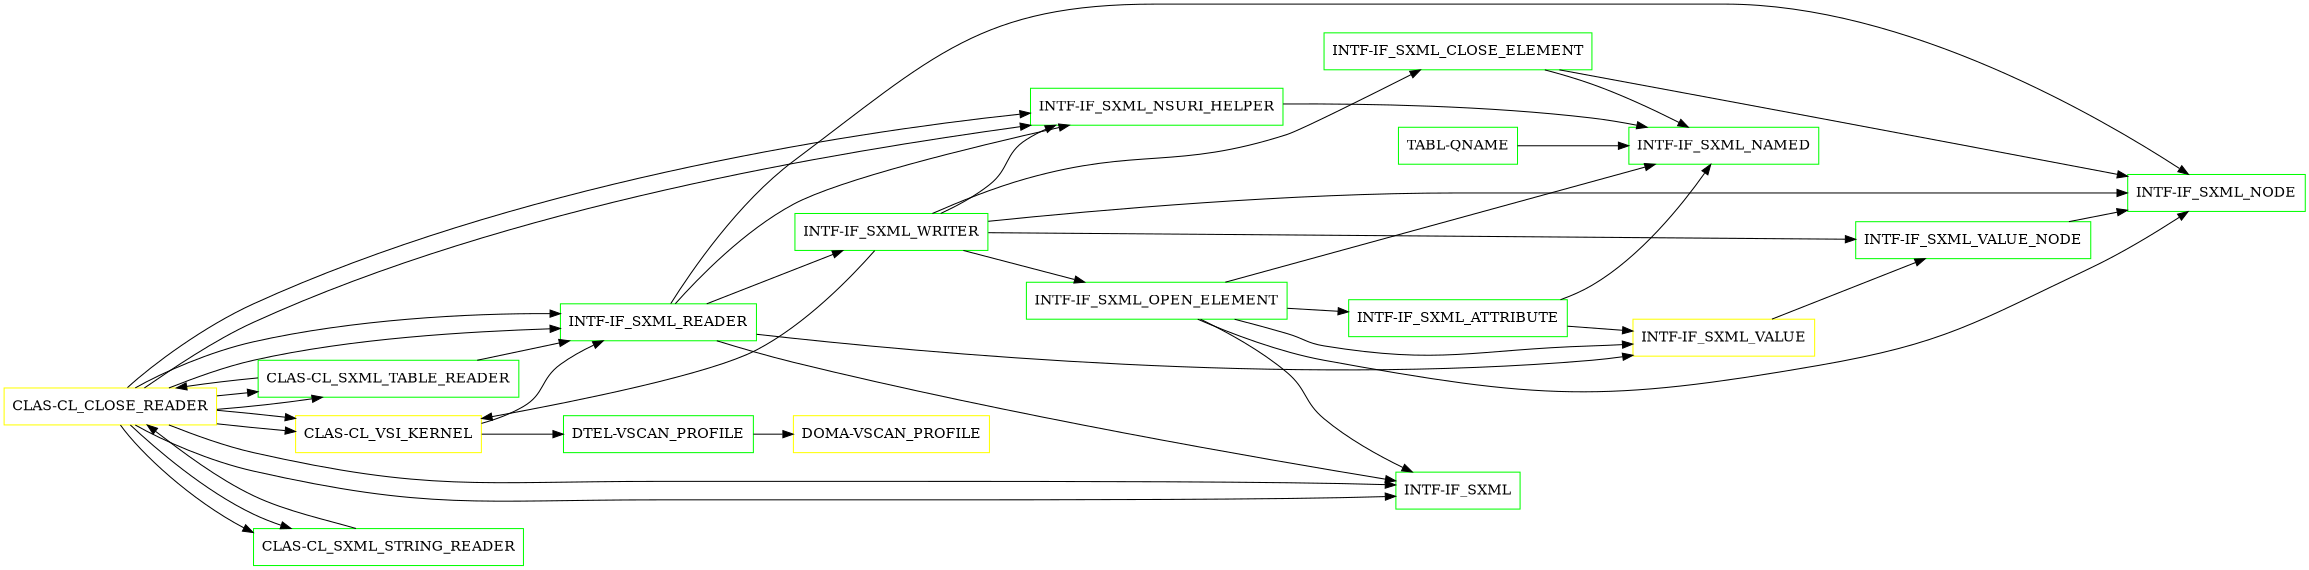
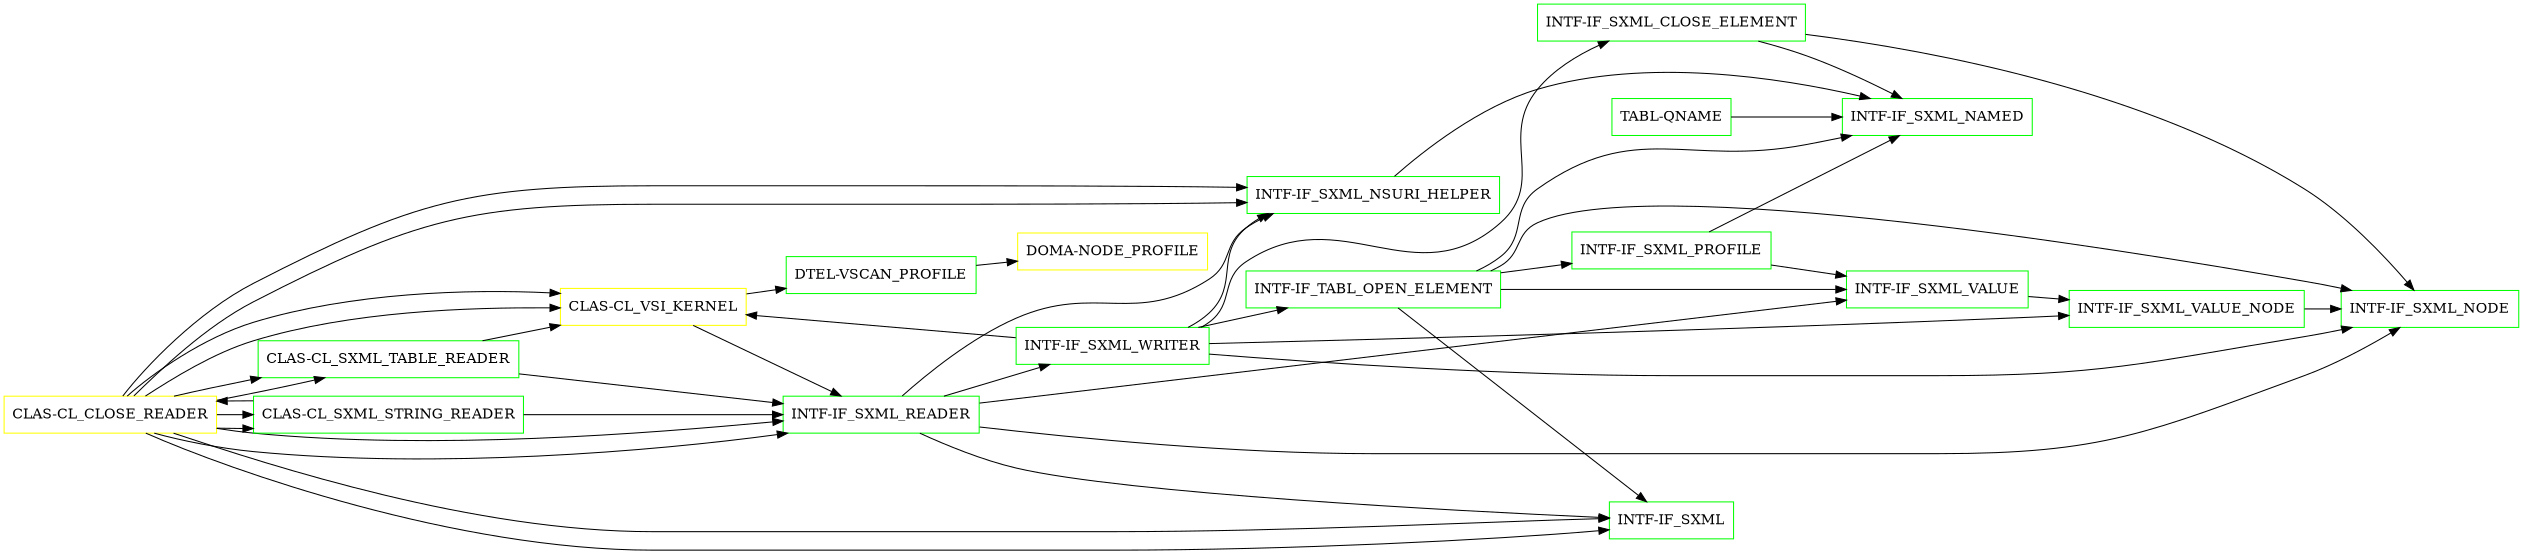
(1157, 301) -> (1373, 289)
(1458, 318) -> (1671, 250)
(1724, 338) -> (1937, 289)
(222, 382) -> (516, 334)
none -> (648, 415)
(891, 434) -> (1113, 251)
